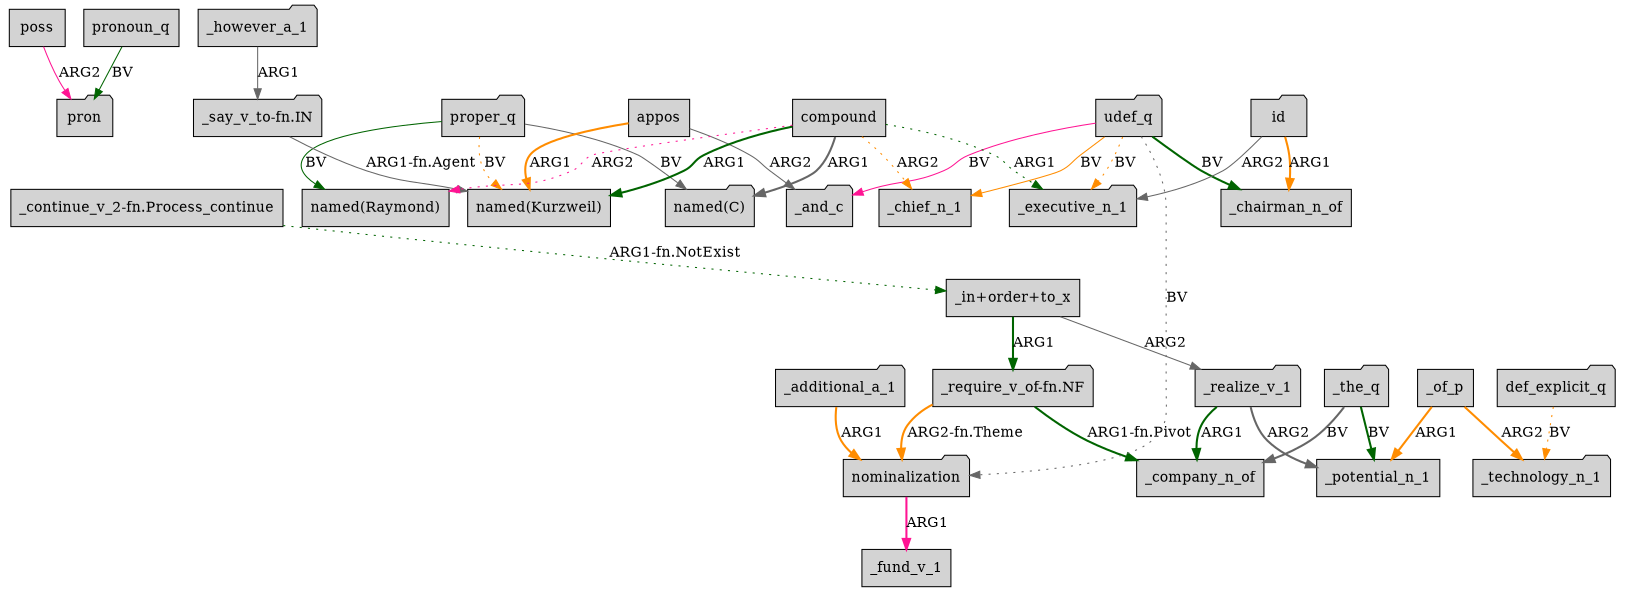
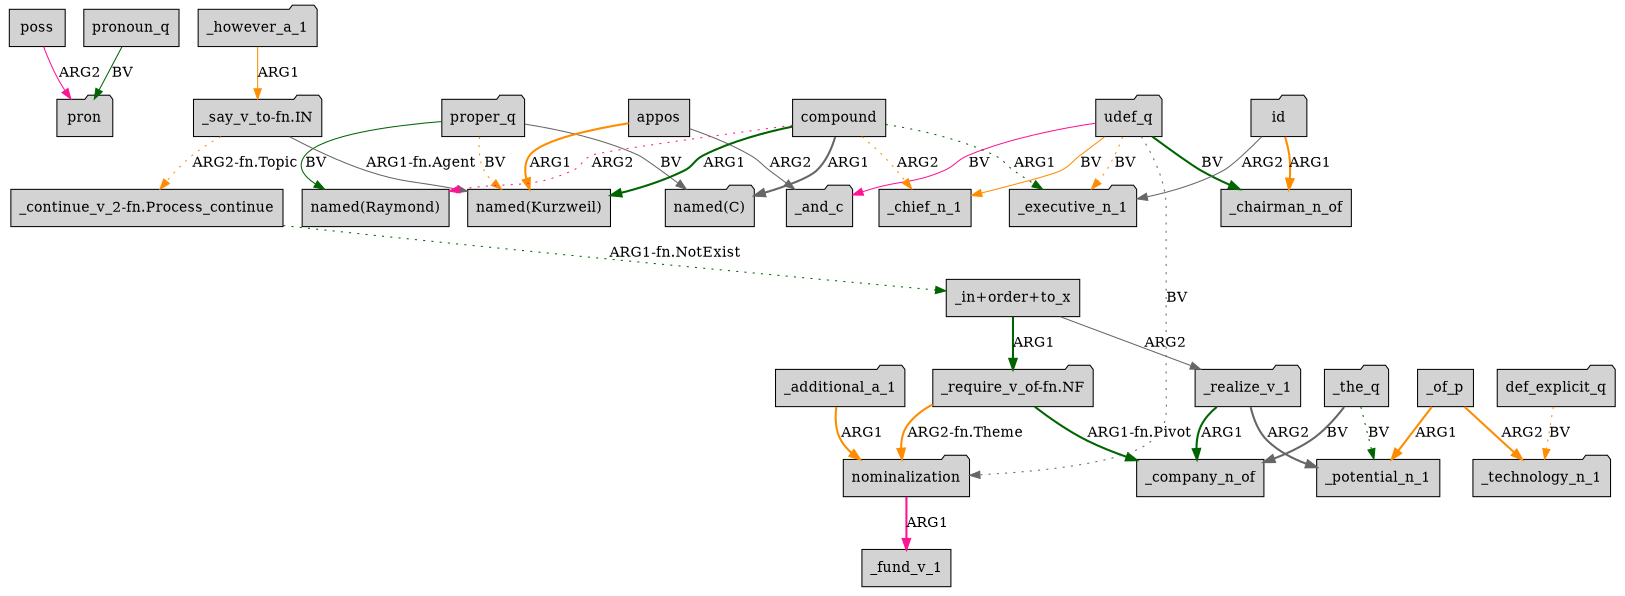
(258, 68) -> (258, 68)
none -> (191, 156)
(1366, 428) -> (1366, 428)
